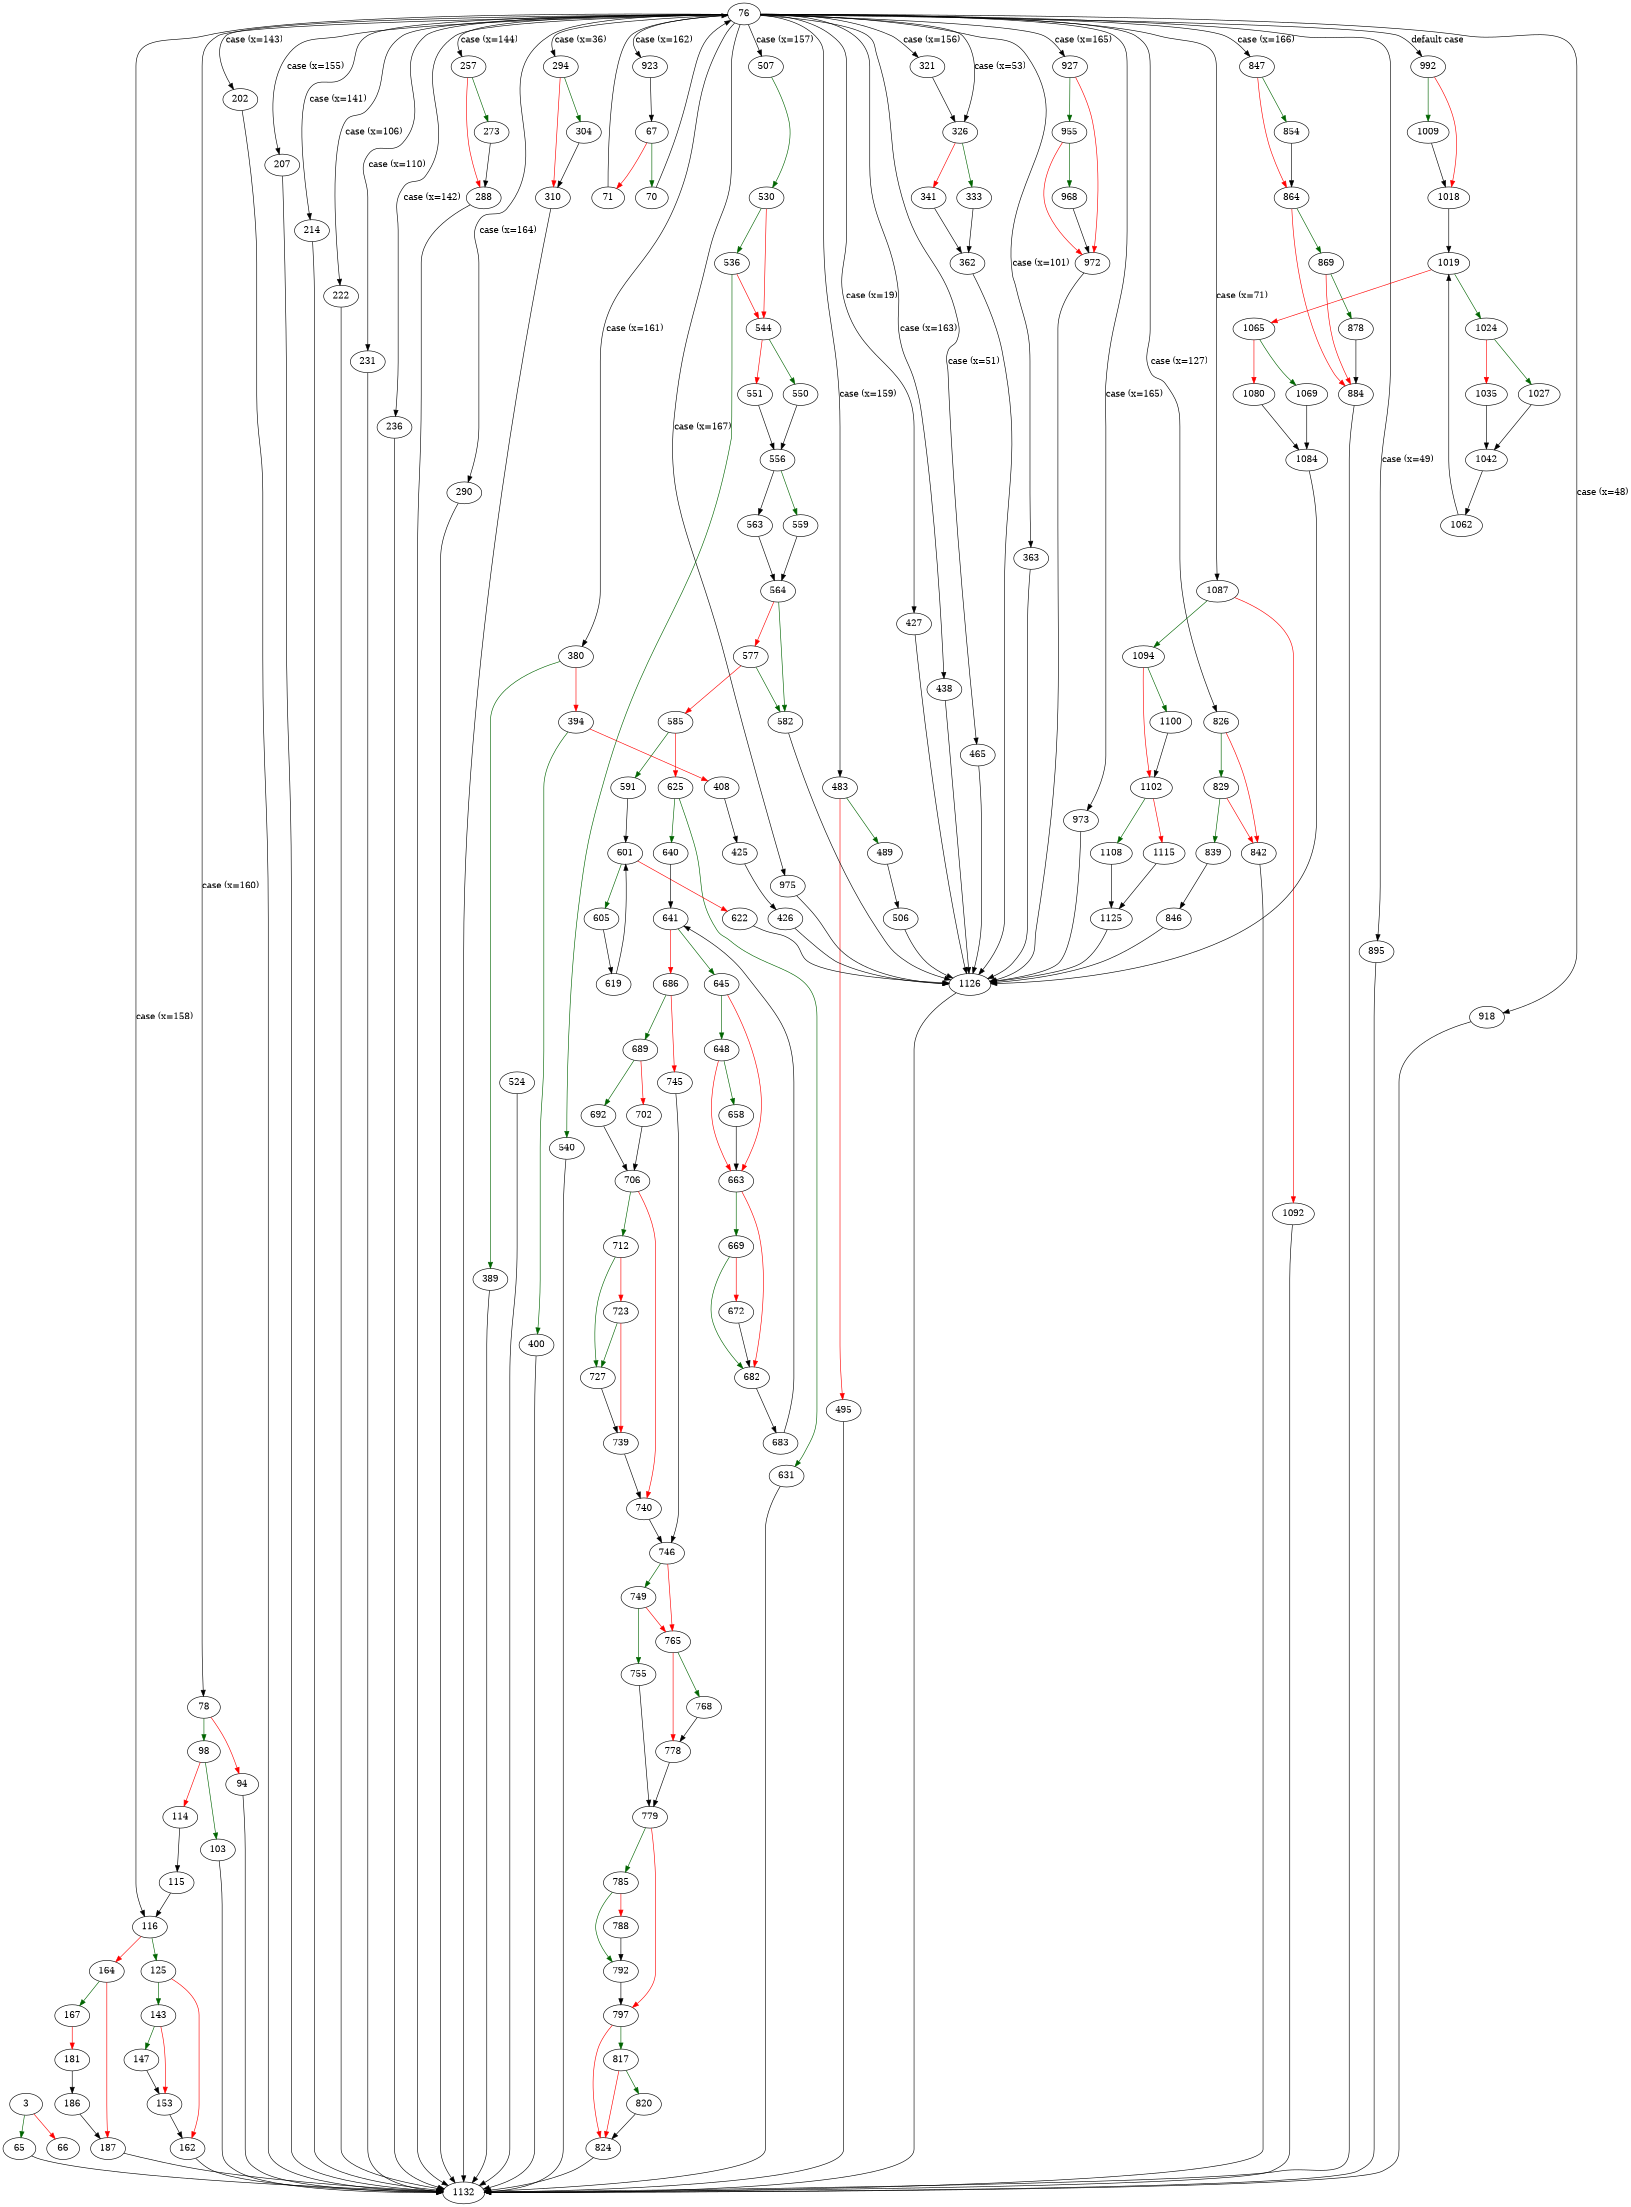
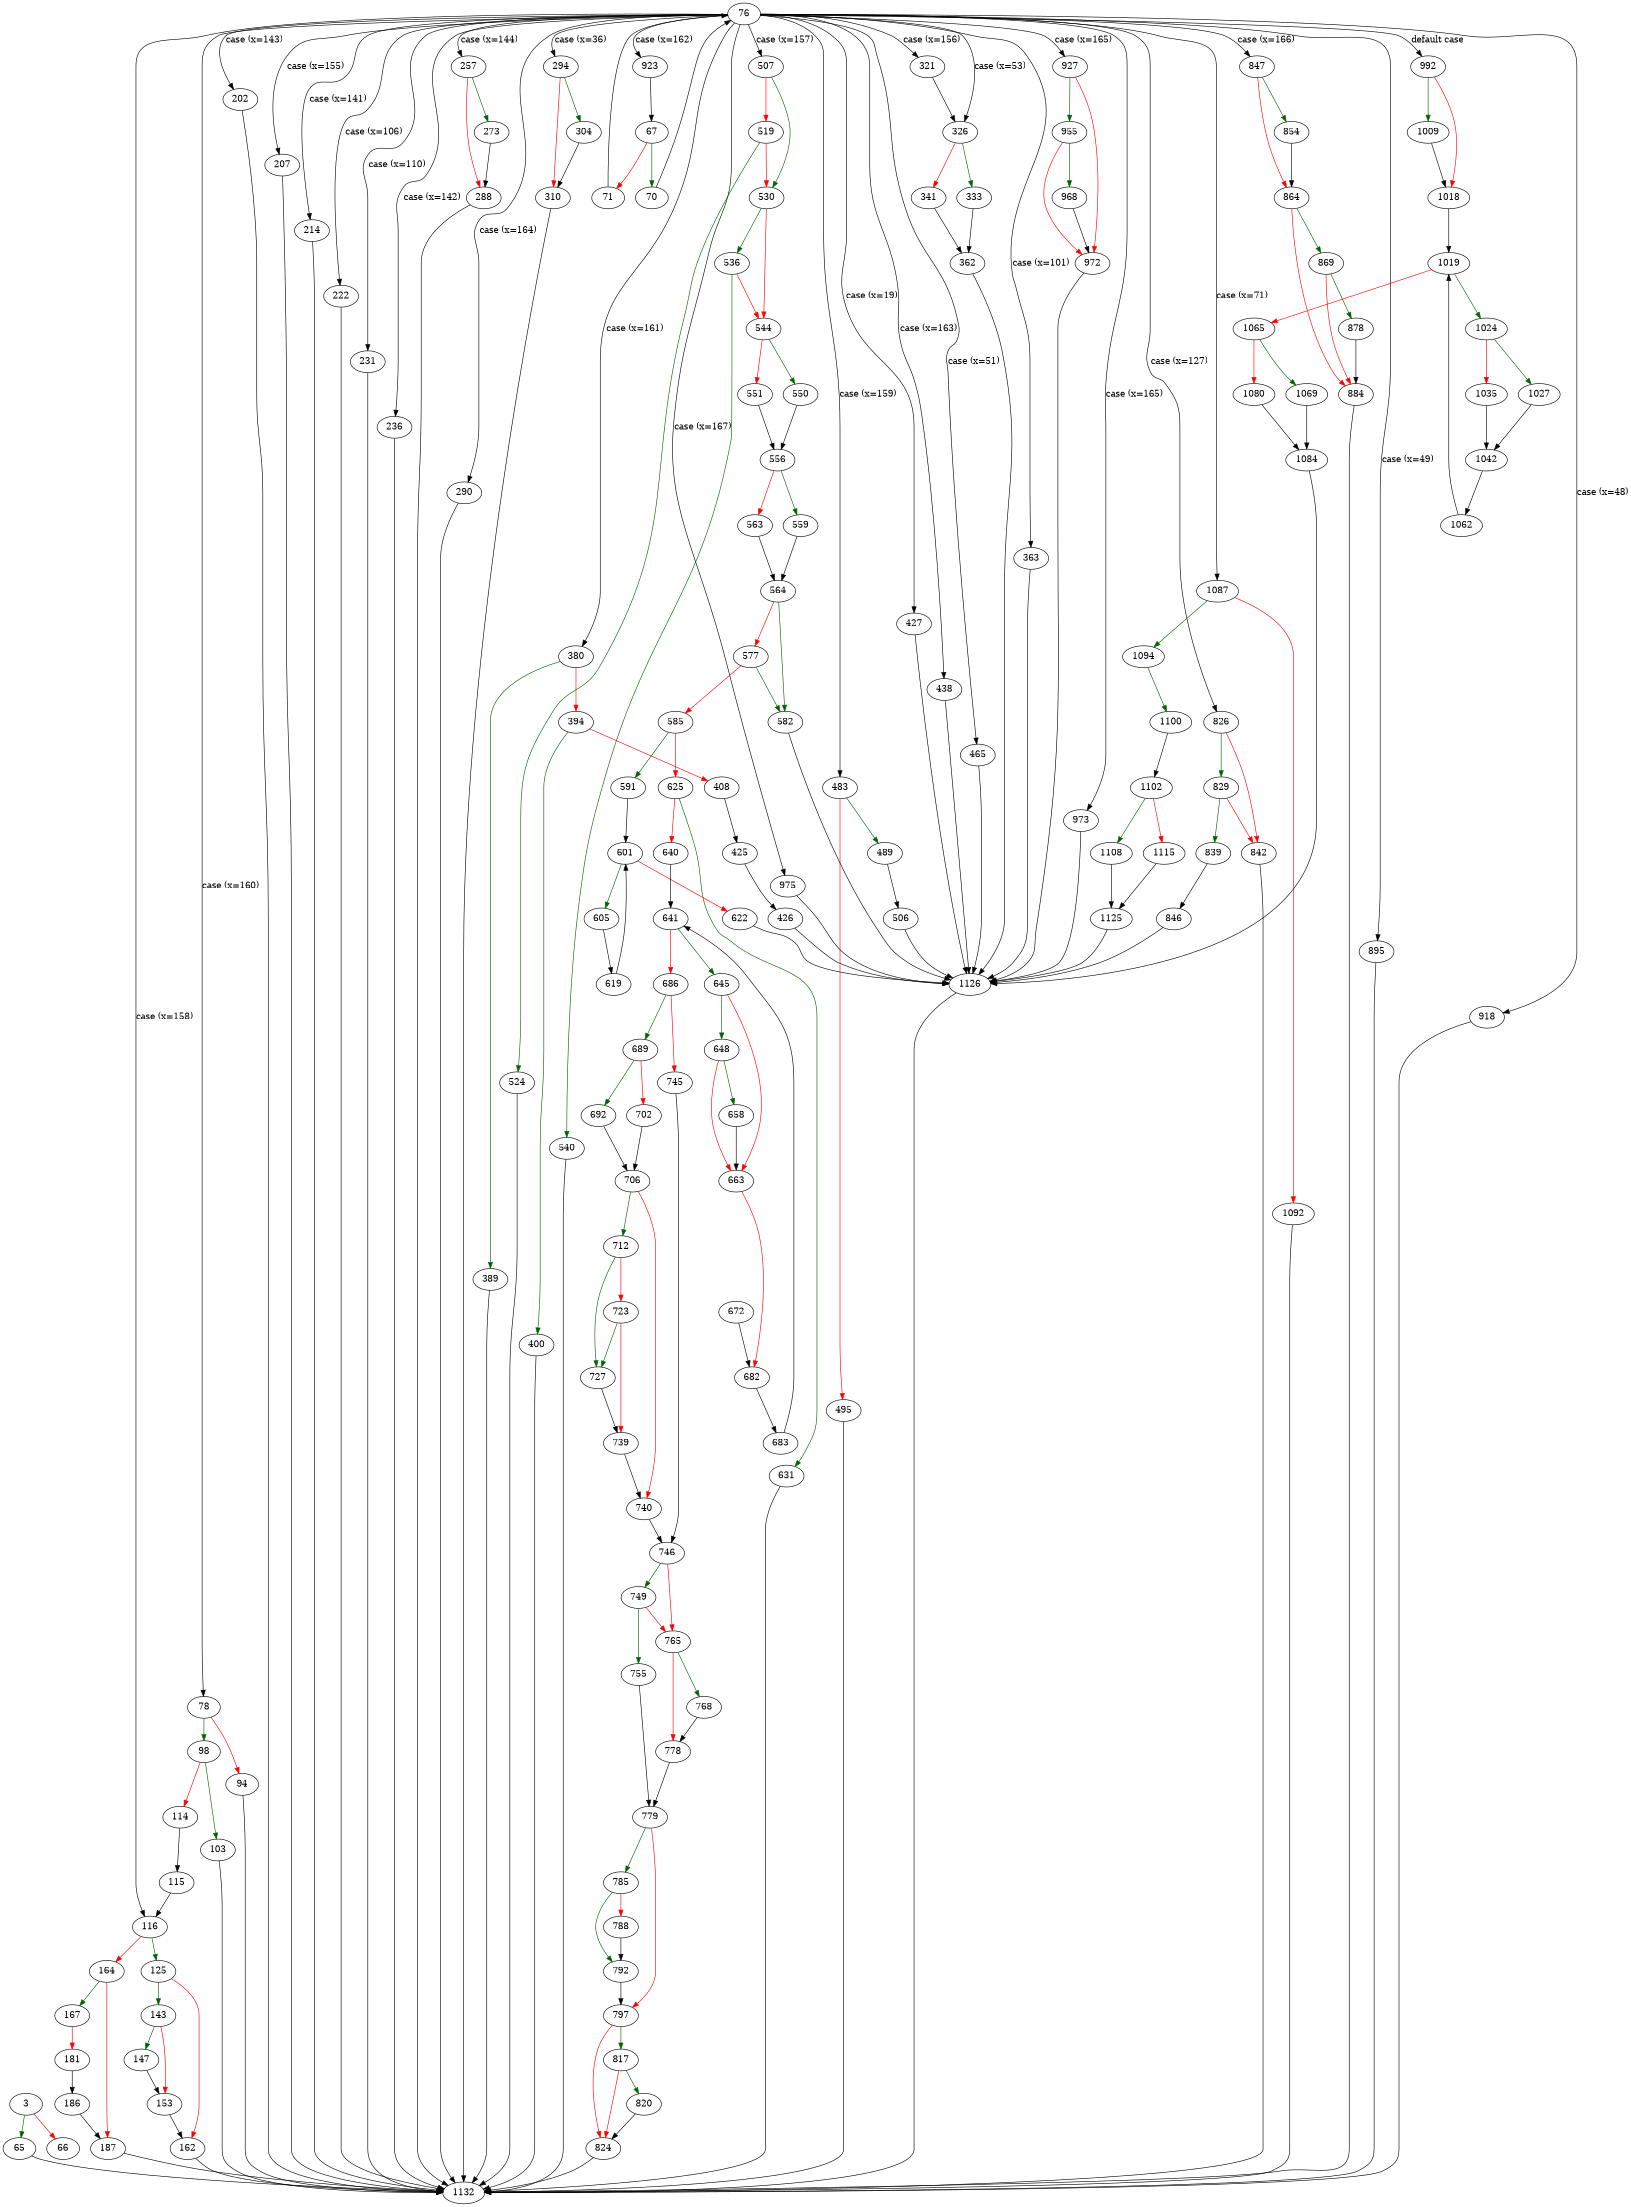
none -> (766, 132)
(767, 490) -> (767, 490)
(1144, 719) -> none
(673, 818) -> (673, 818)
(736, 1247) -> none
